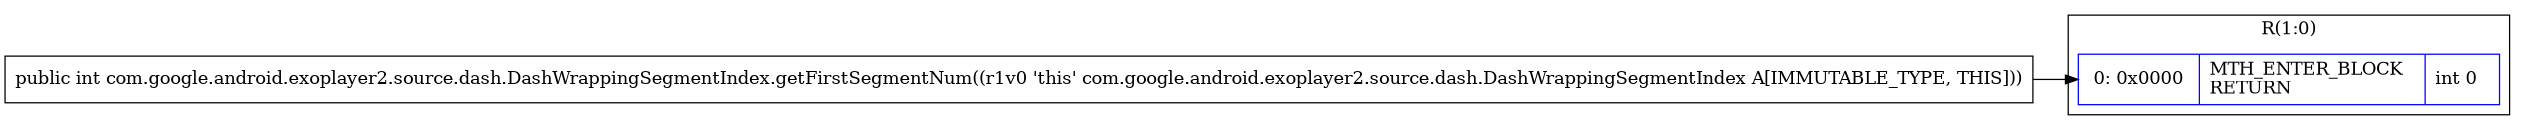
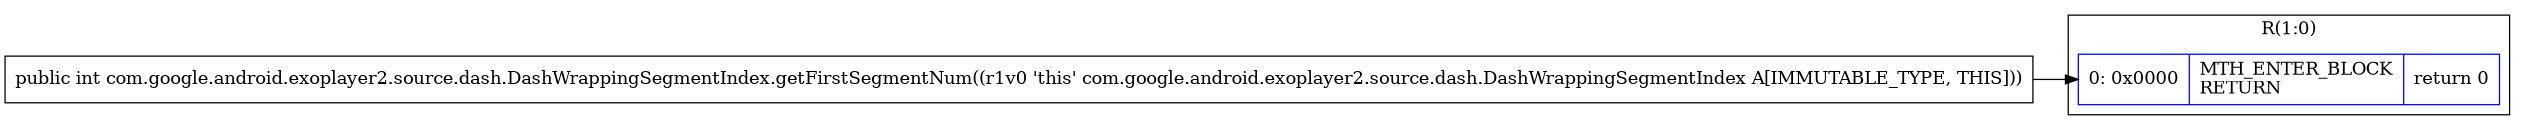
(2457, 79) -> (2452, 79)
